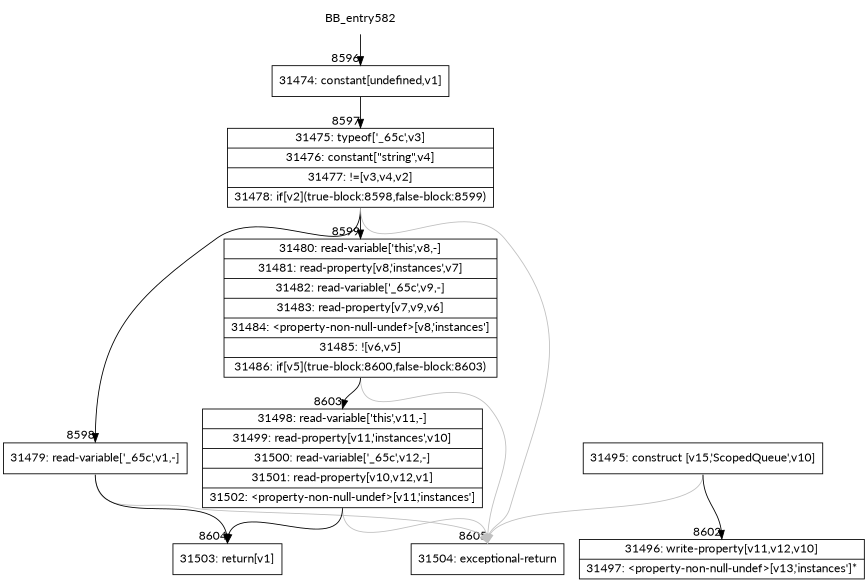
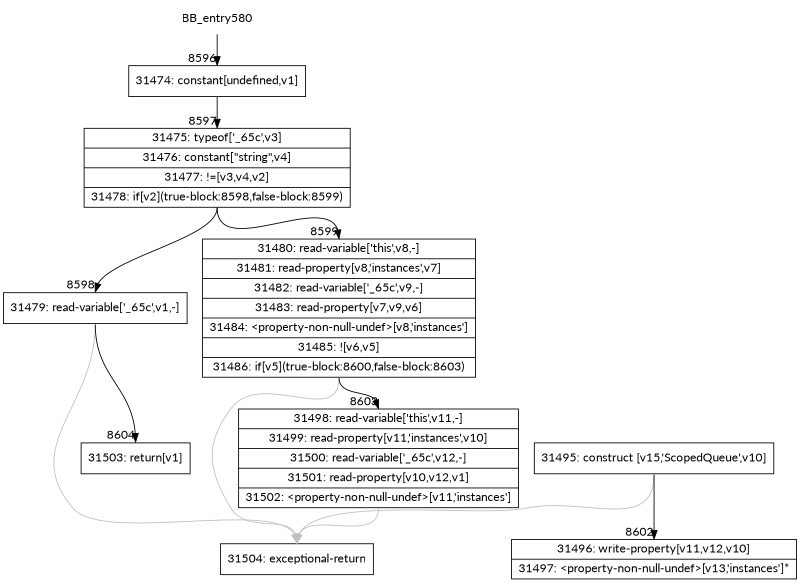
(360, 19) -> (217, 19)
(543, 305) -> none
(289, 526) -> none
